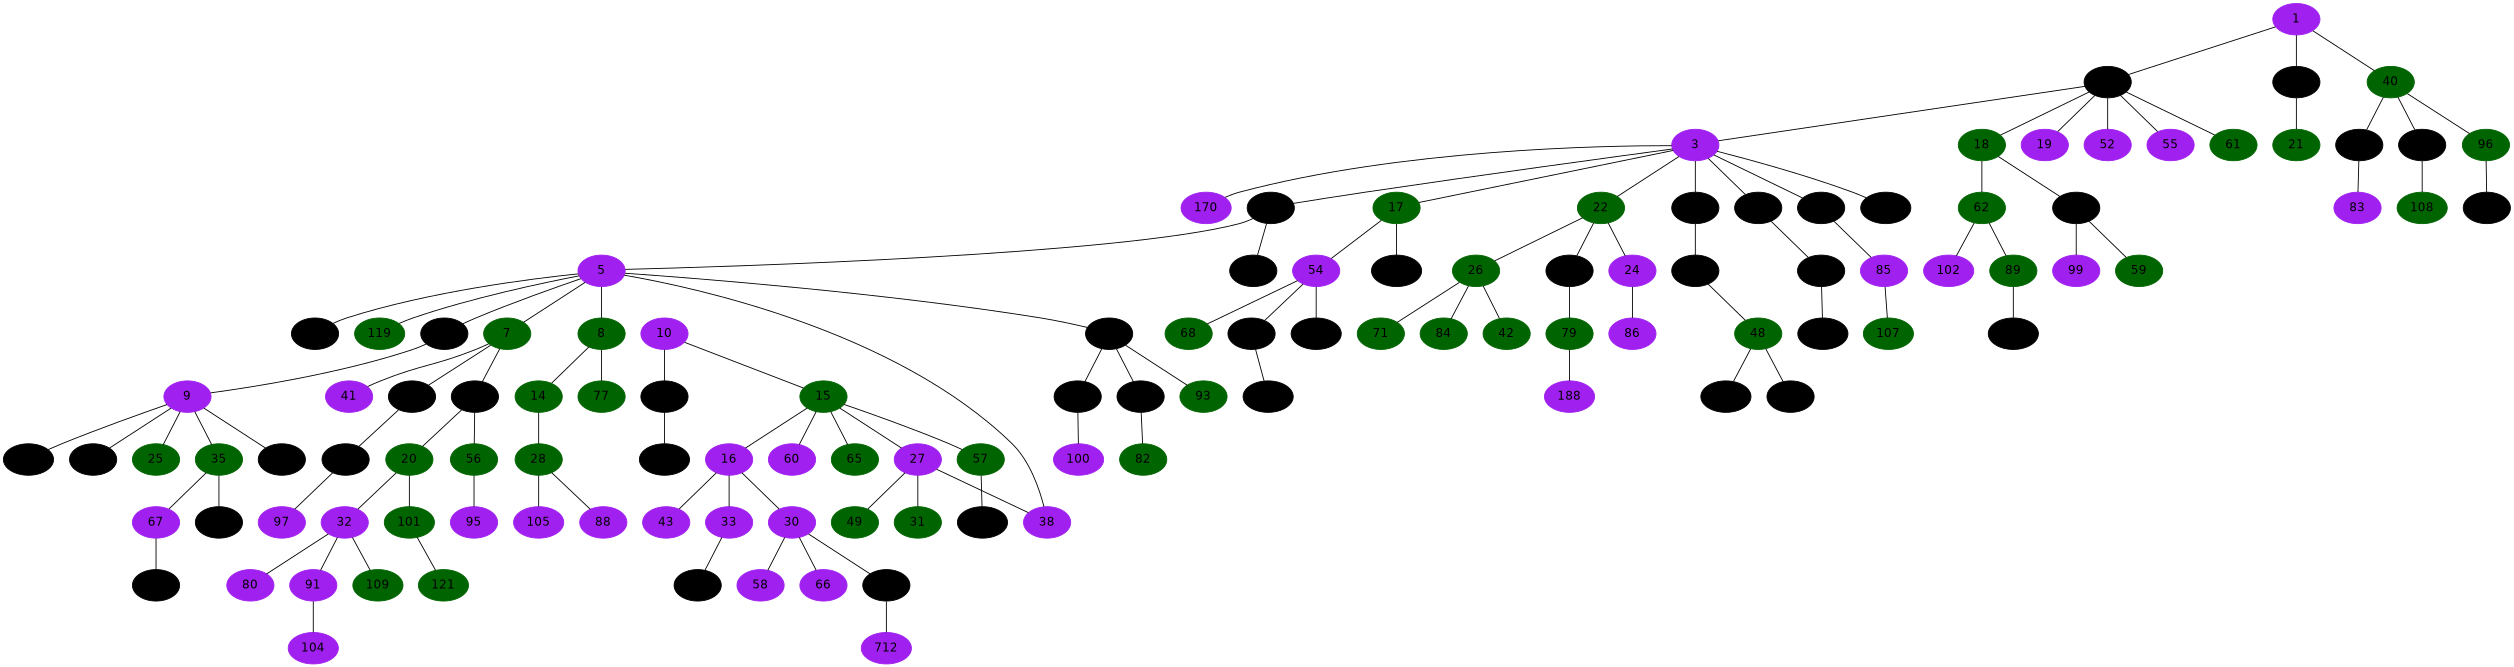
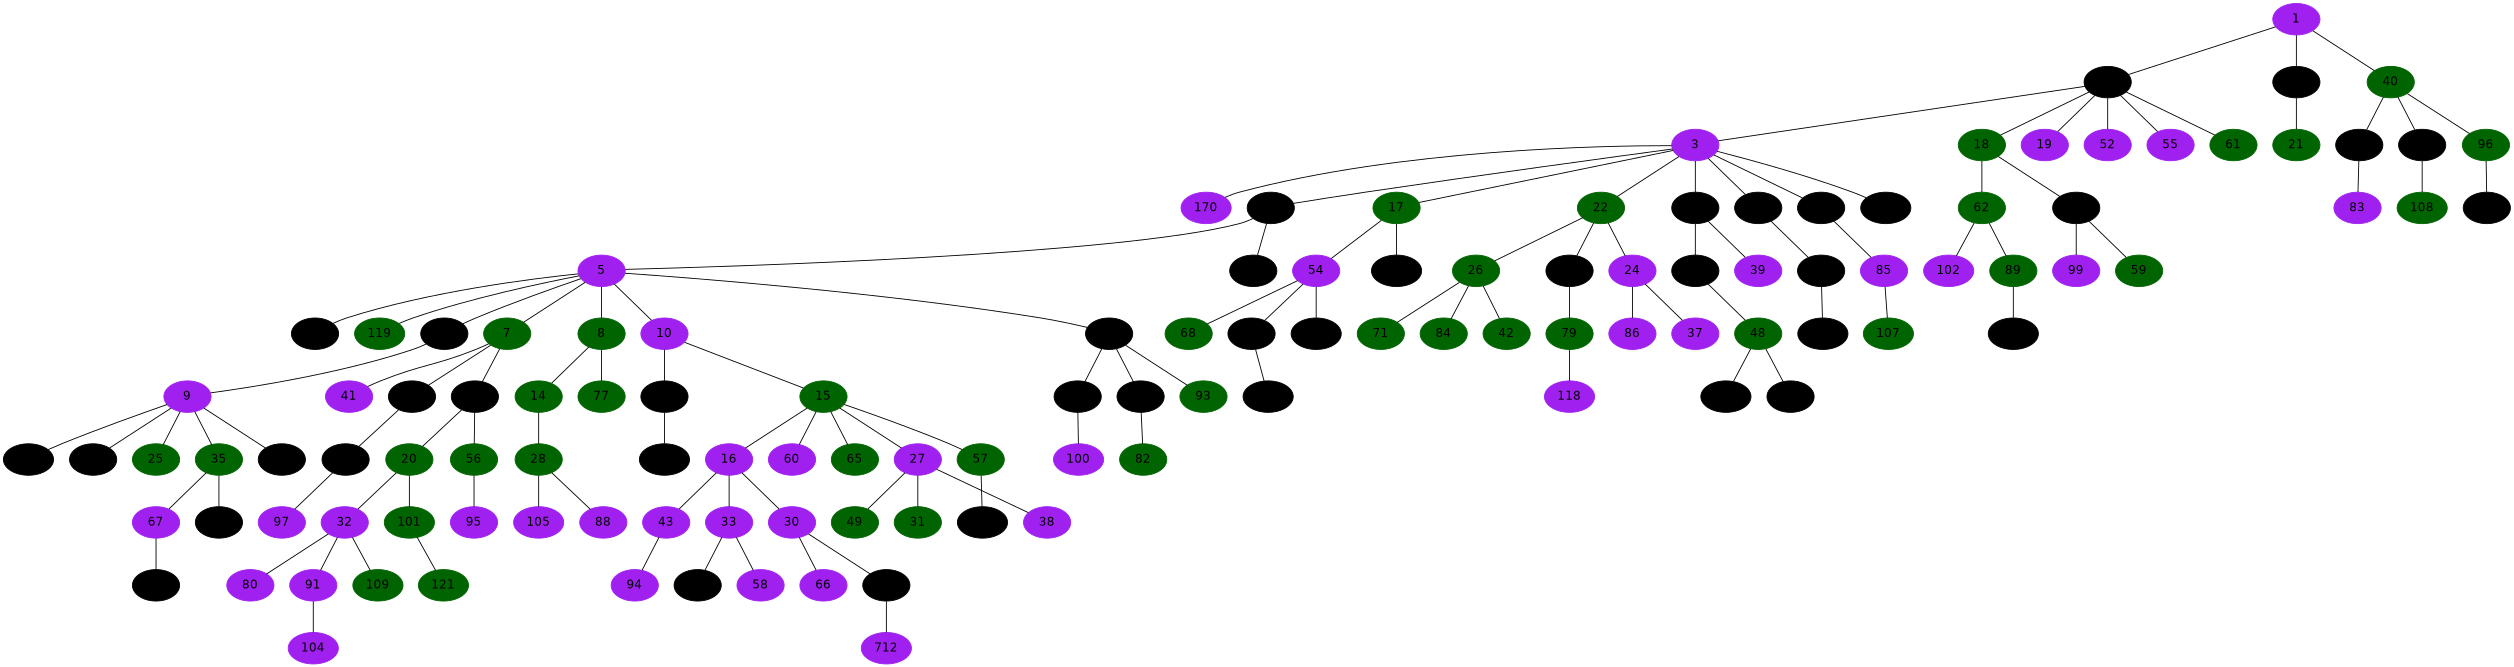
none -> (1758, 271)
none -> (1695, 334)
(863, 347) -> (633, 302)
(1570, 397) -> (1570, 397)
(776, 554) -> (745, 554)
none -> (635, 585)
